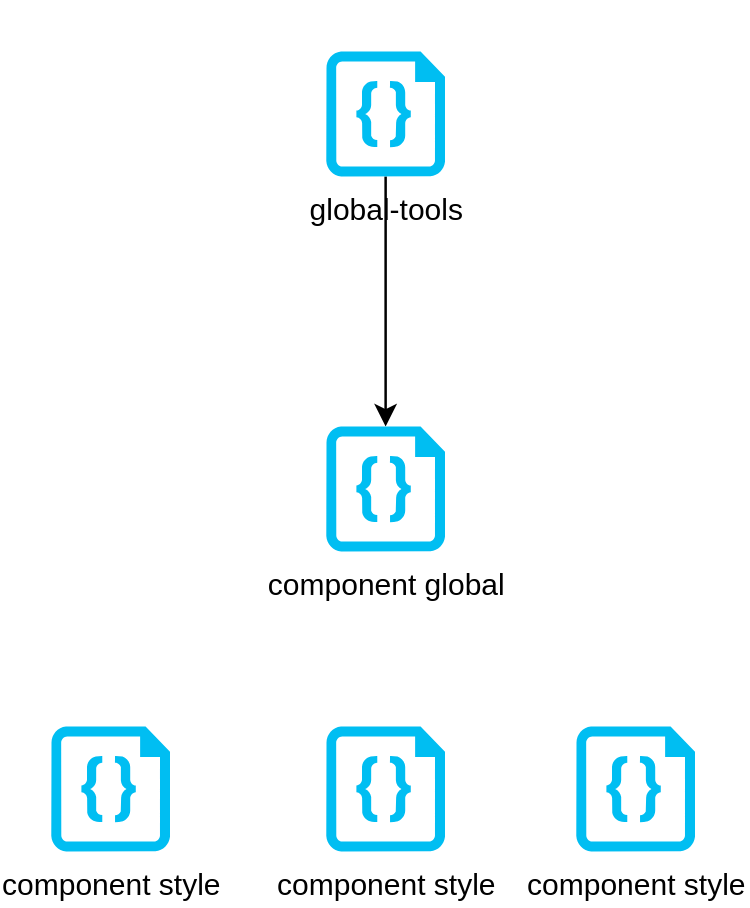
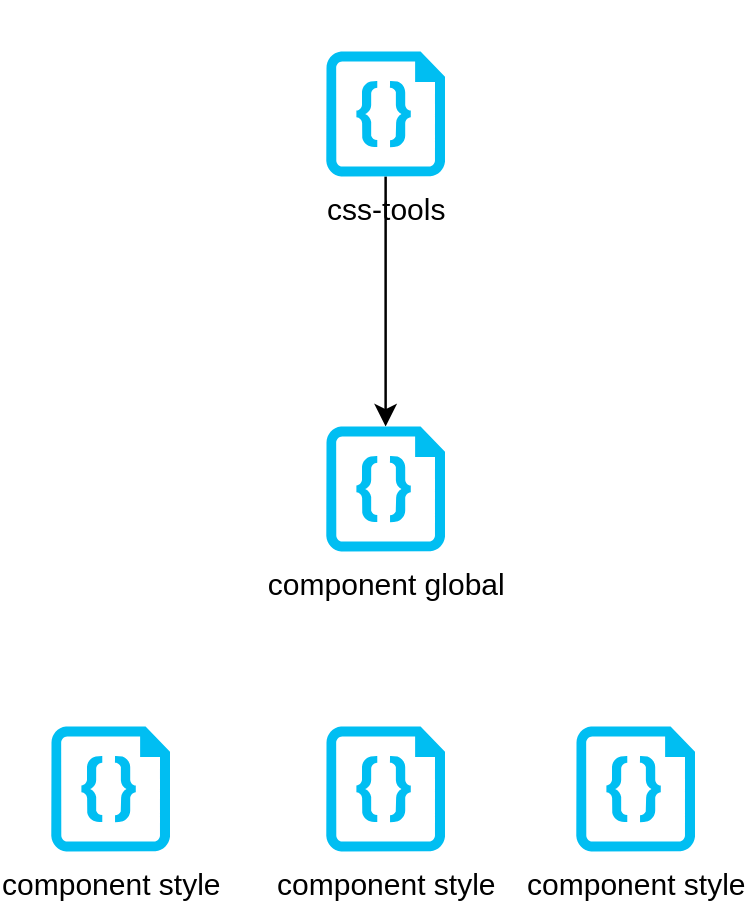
(388, 212) -> (388, 212)
